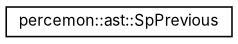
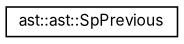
(119, 22) -> (92, 22)
